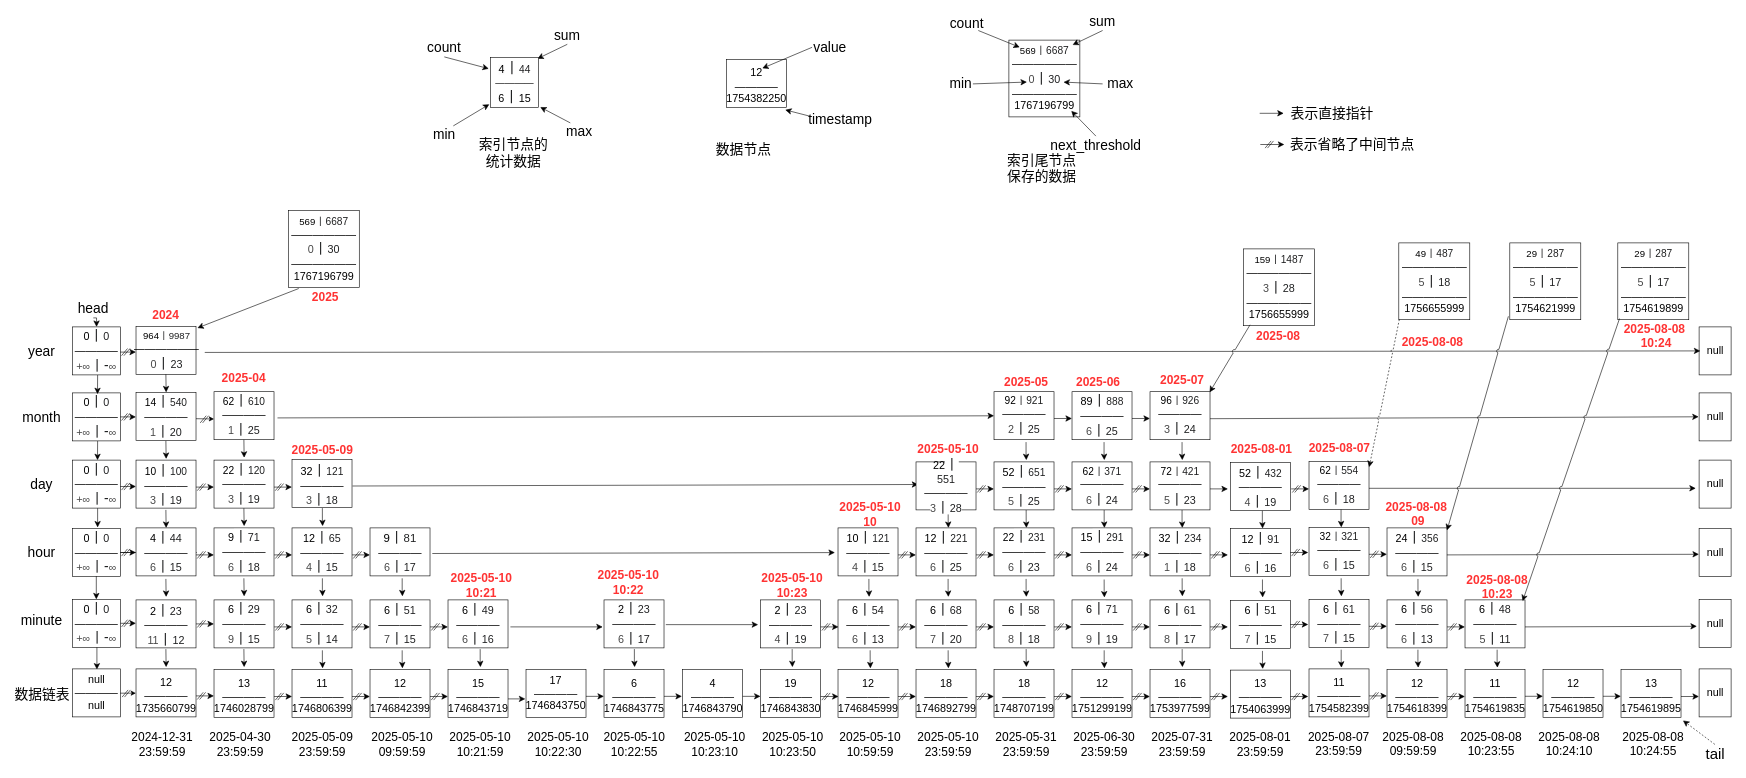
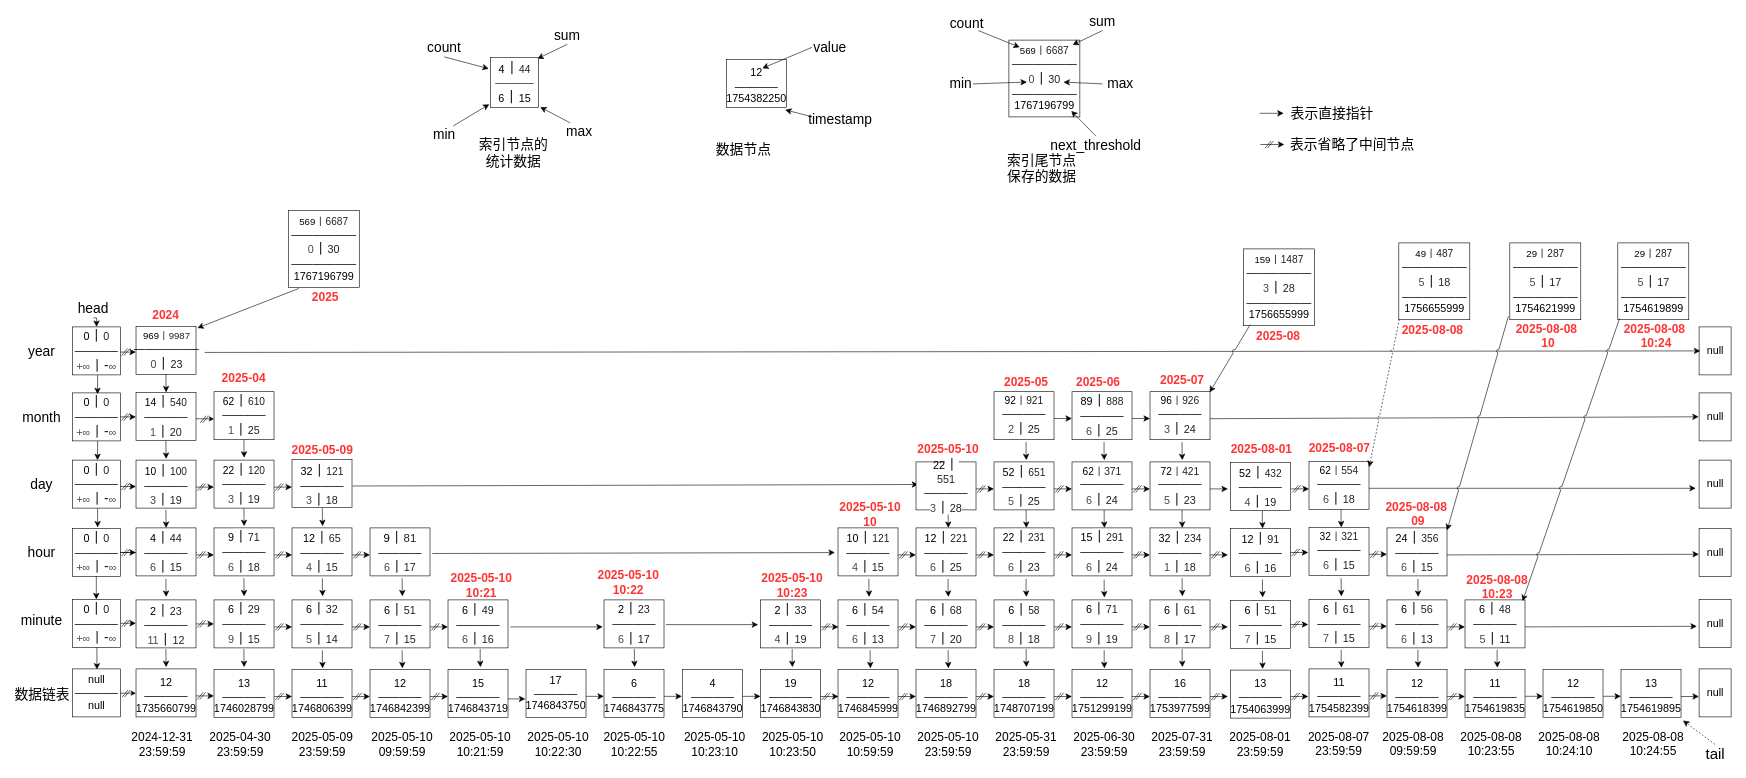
none -> (1548, 335)
(1434, 342) -> (1434, 330)
(167, 351) -> (167, 351)
(750, 416) -> none
(791, 624) -> (791, 624)
